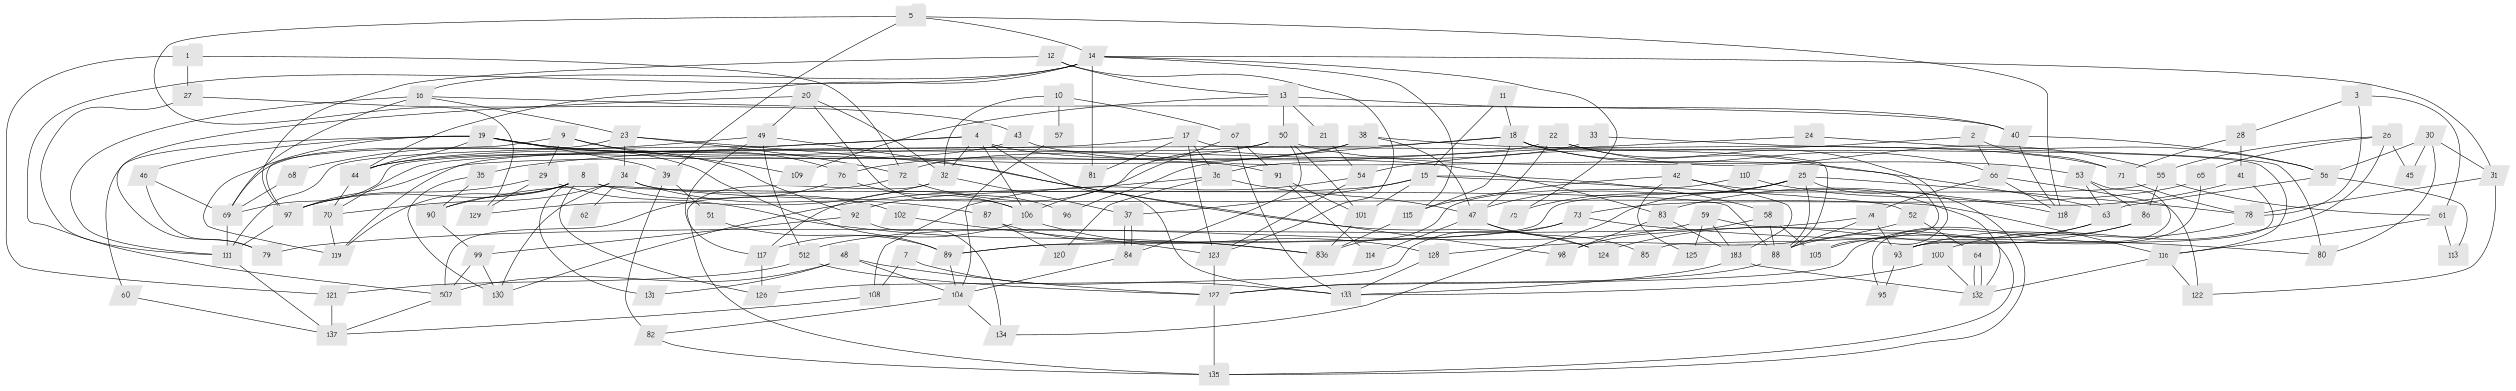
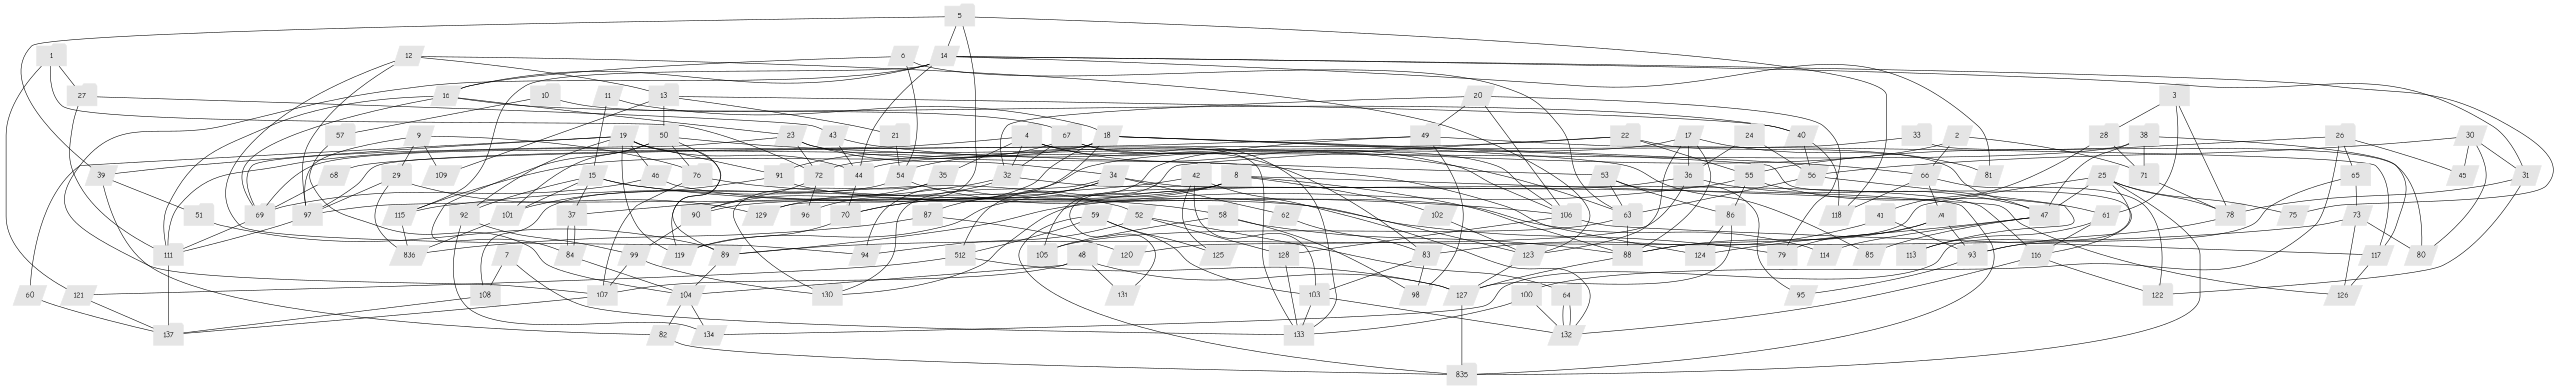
none -> (903, 56)
(978, 111) -> (1037, 156)
(1745, 176) -> none
none -> (1356, 236)
none -> (865, 255)
(1736, 255) -> (1314, 295)
(446, 295) -> (602, 295)
(1214, 375) -> (1462, 375)
